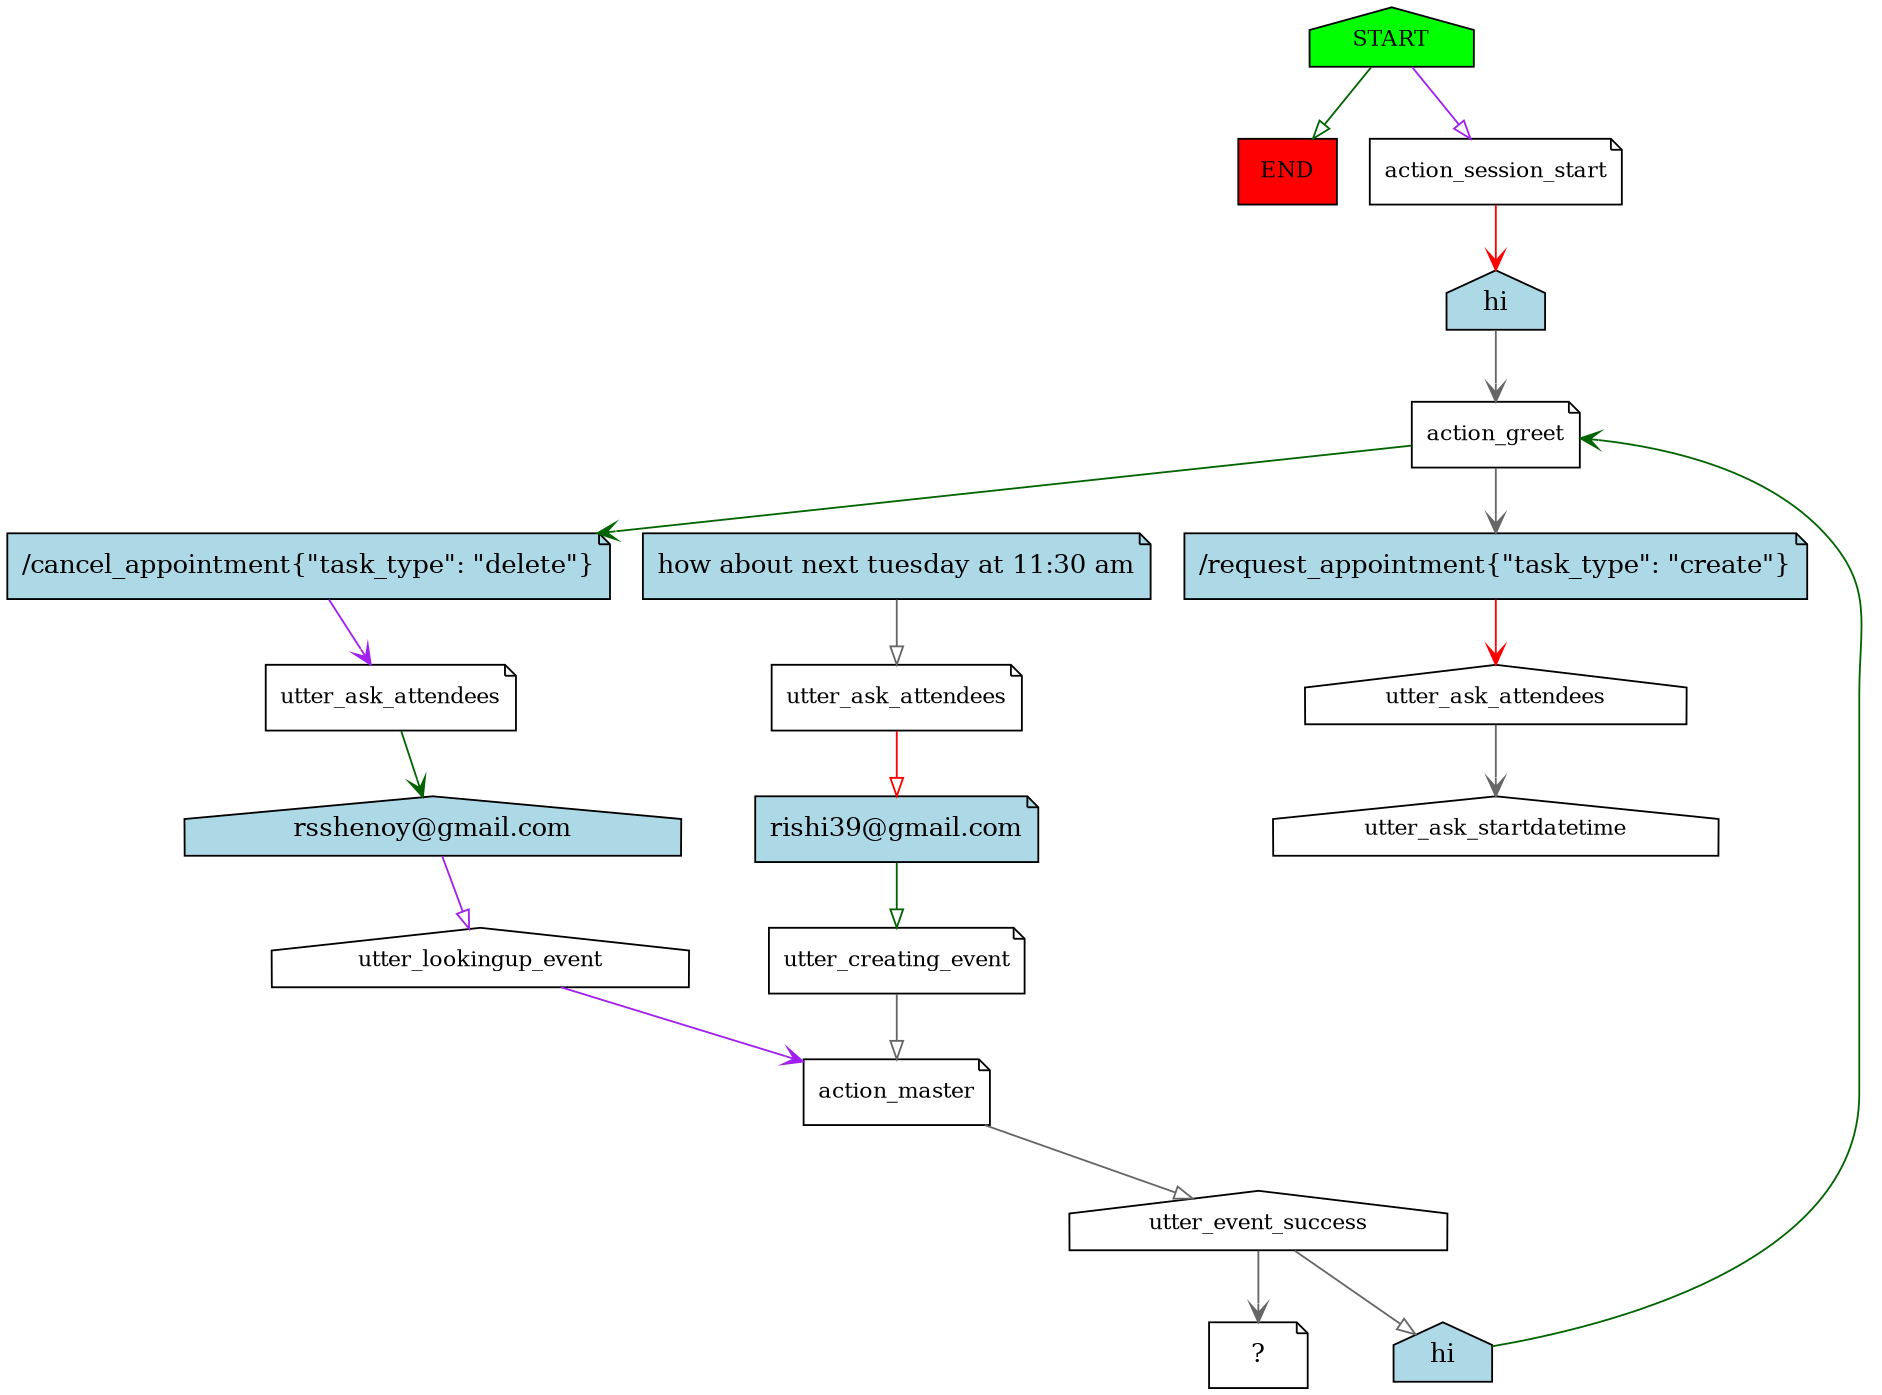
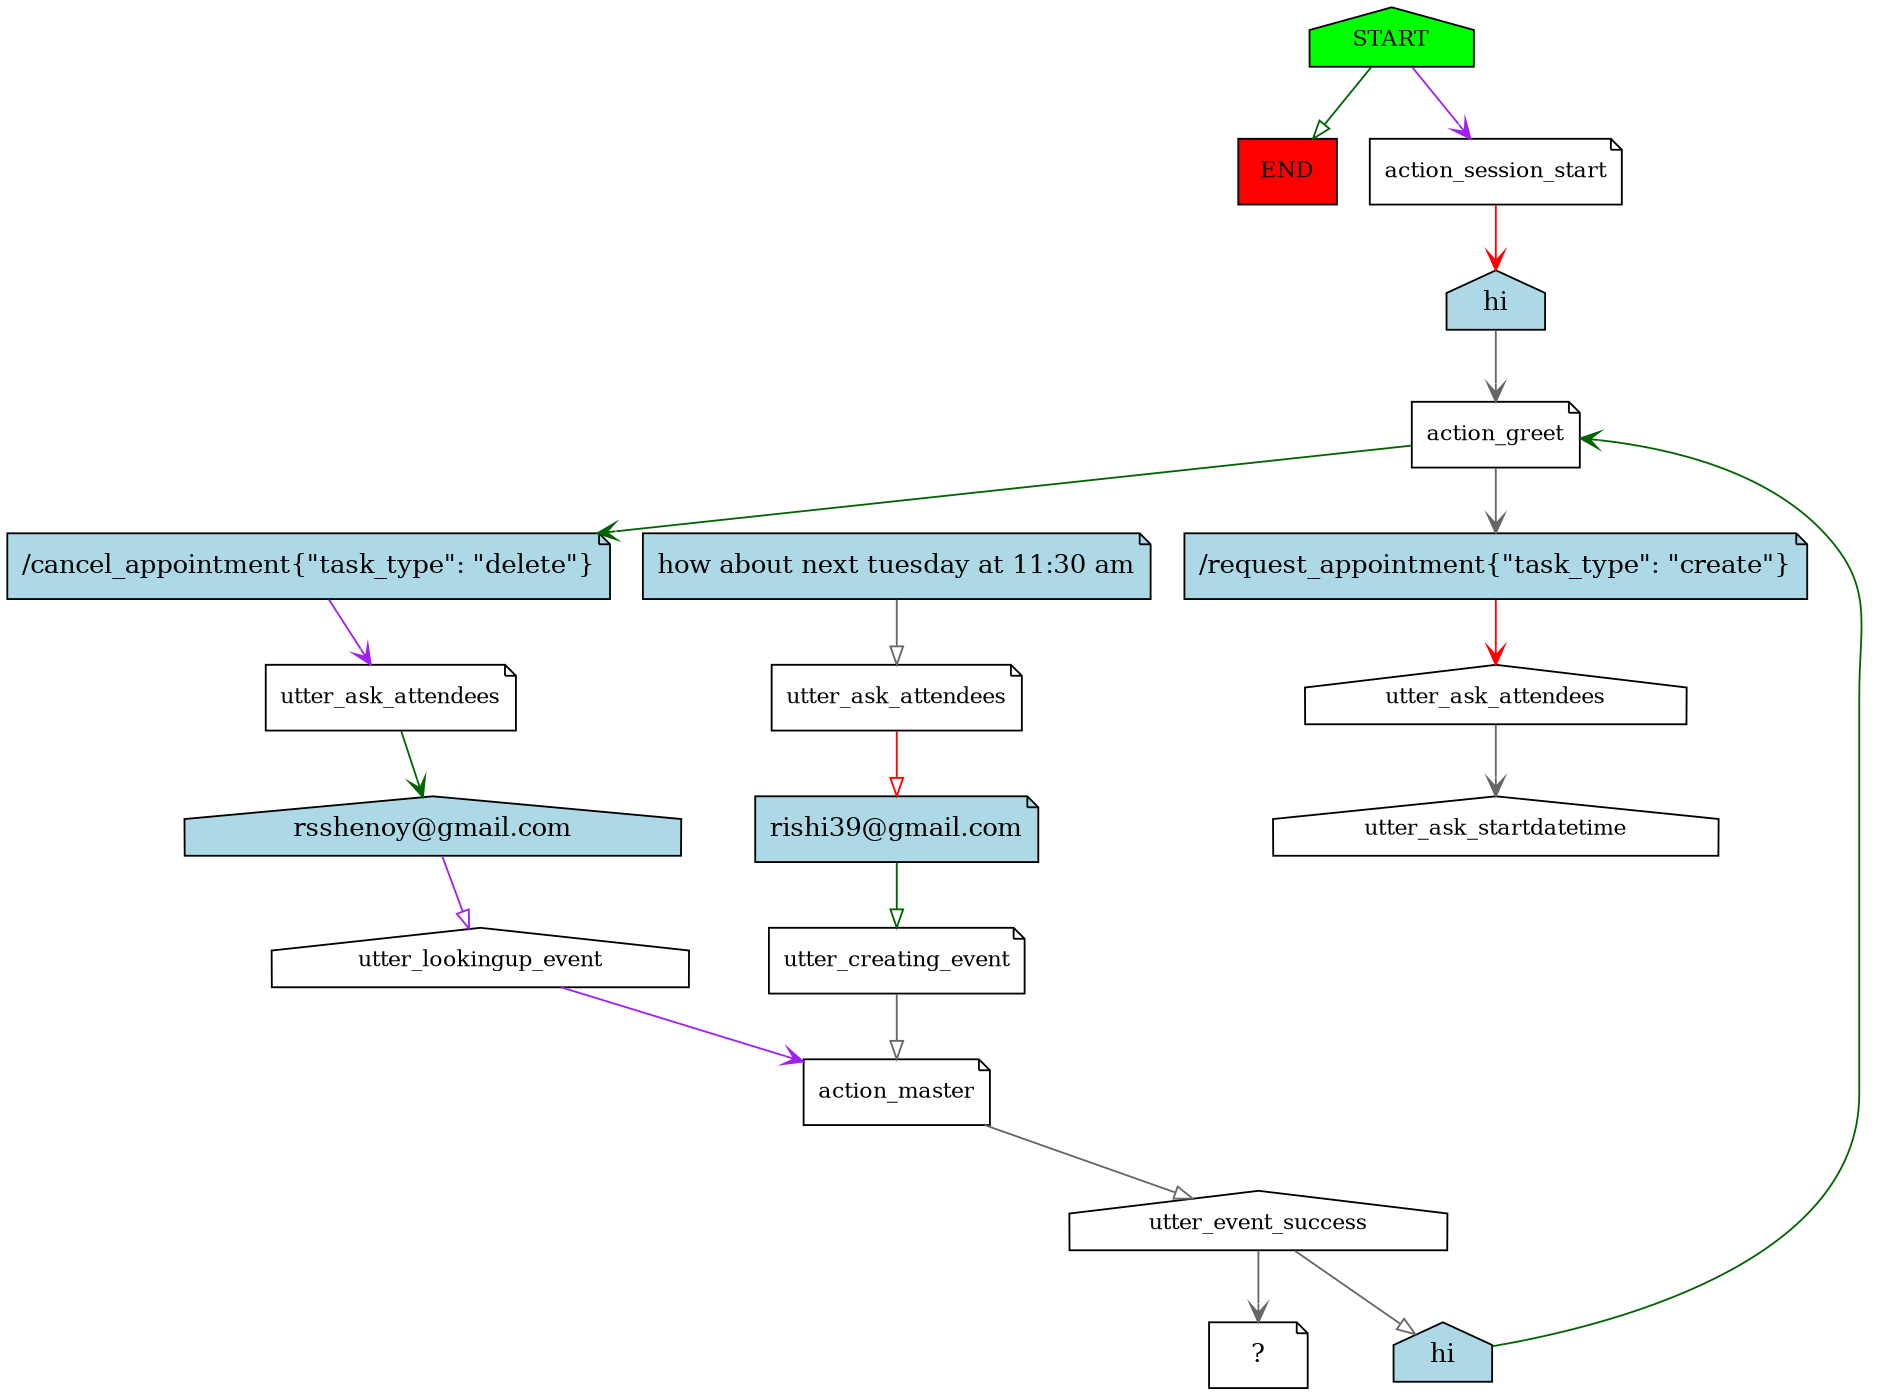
(1435, 96) -> (1435, 96)
